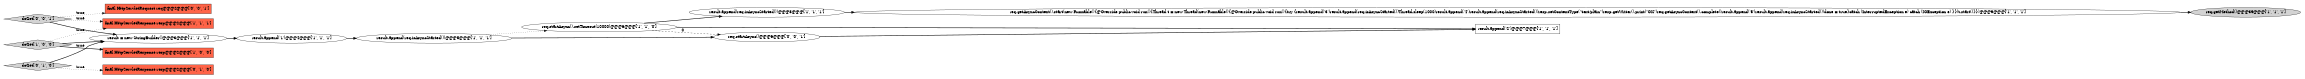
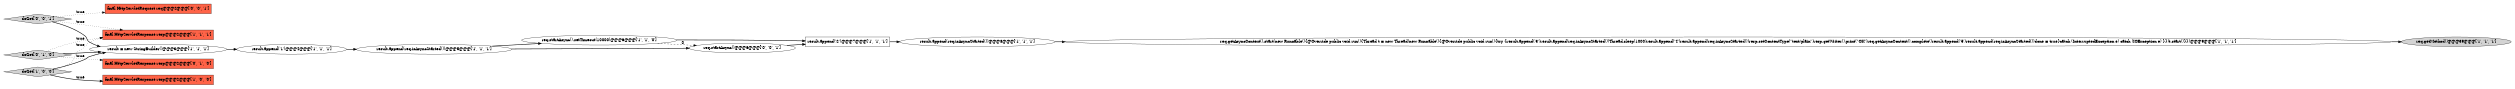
(682, 20) -> (893, 42)
(515, 33) -> (515, 45)
none -> (73, 43)
